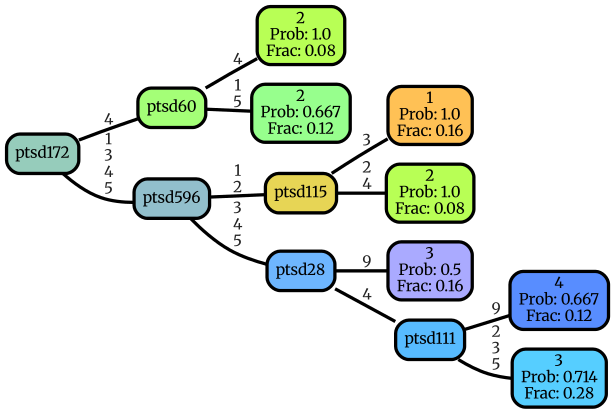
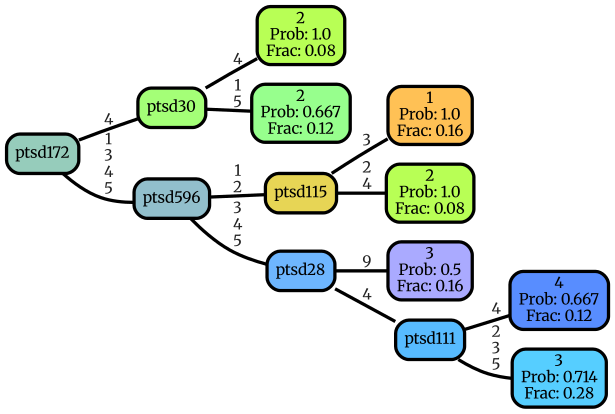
(172, 108) -> (172, 108)
(495, 310) -> (495, 310)
